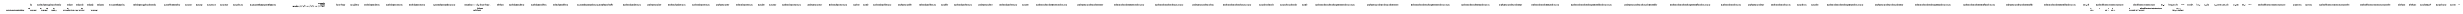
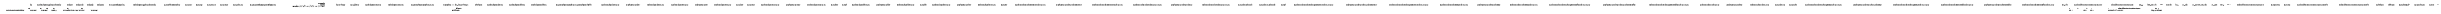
(372, 5) -> none
